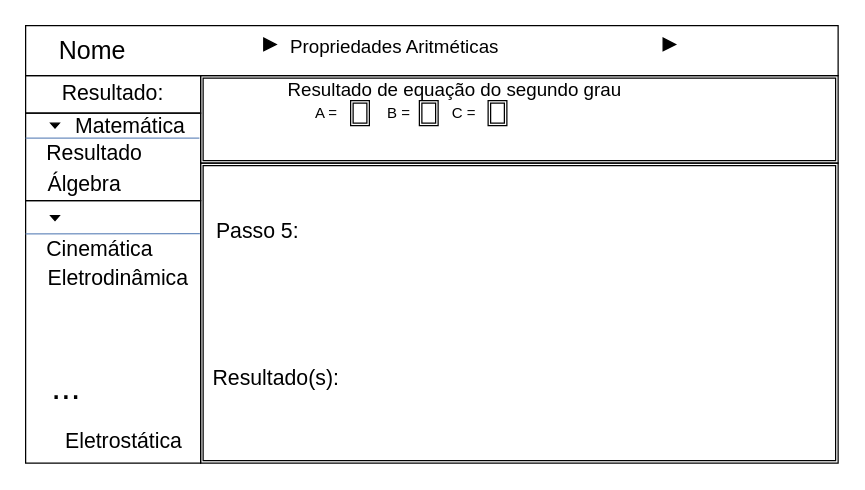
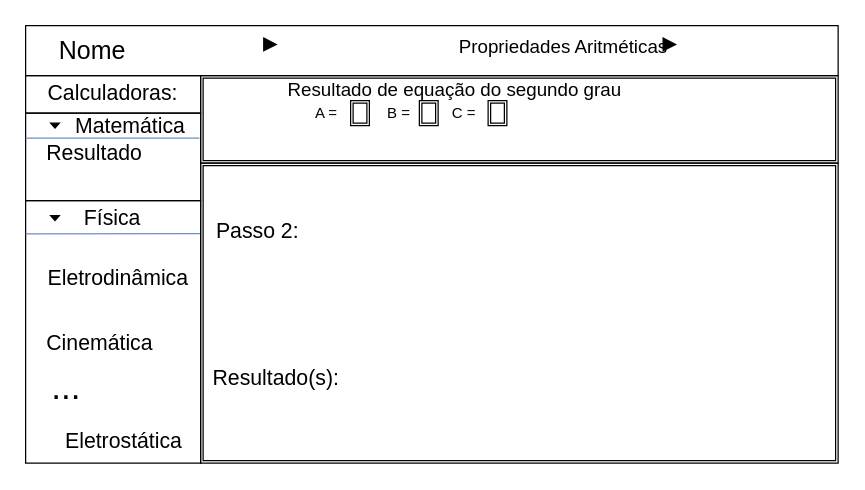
(382, 44) -> (551, 44)
(113, 94) -> (113, 94)
(89, 182) -> none
none -> (113, 216)
(240, 228) -> (240, 228)
(107, 247) -> (107, 341)
